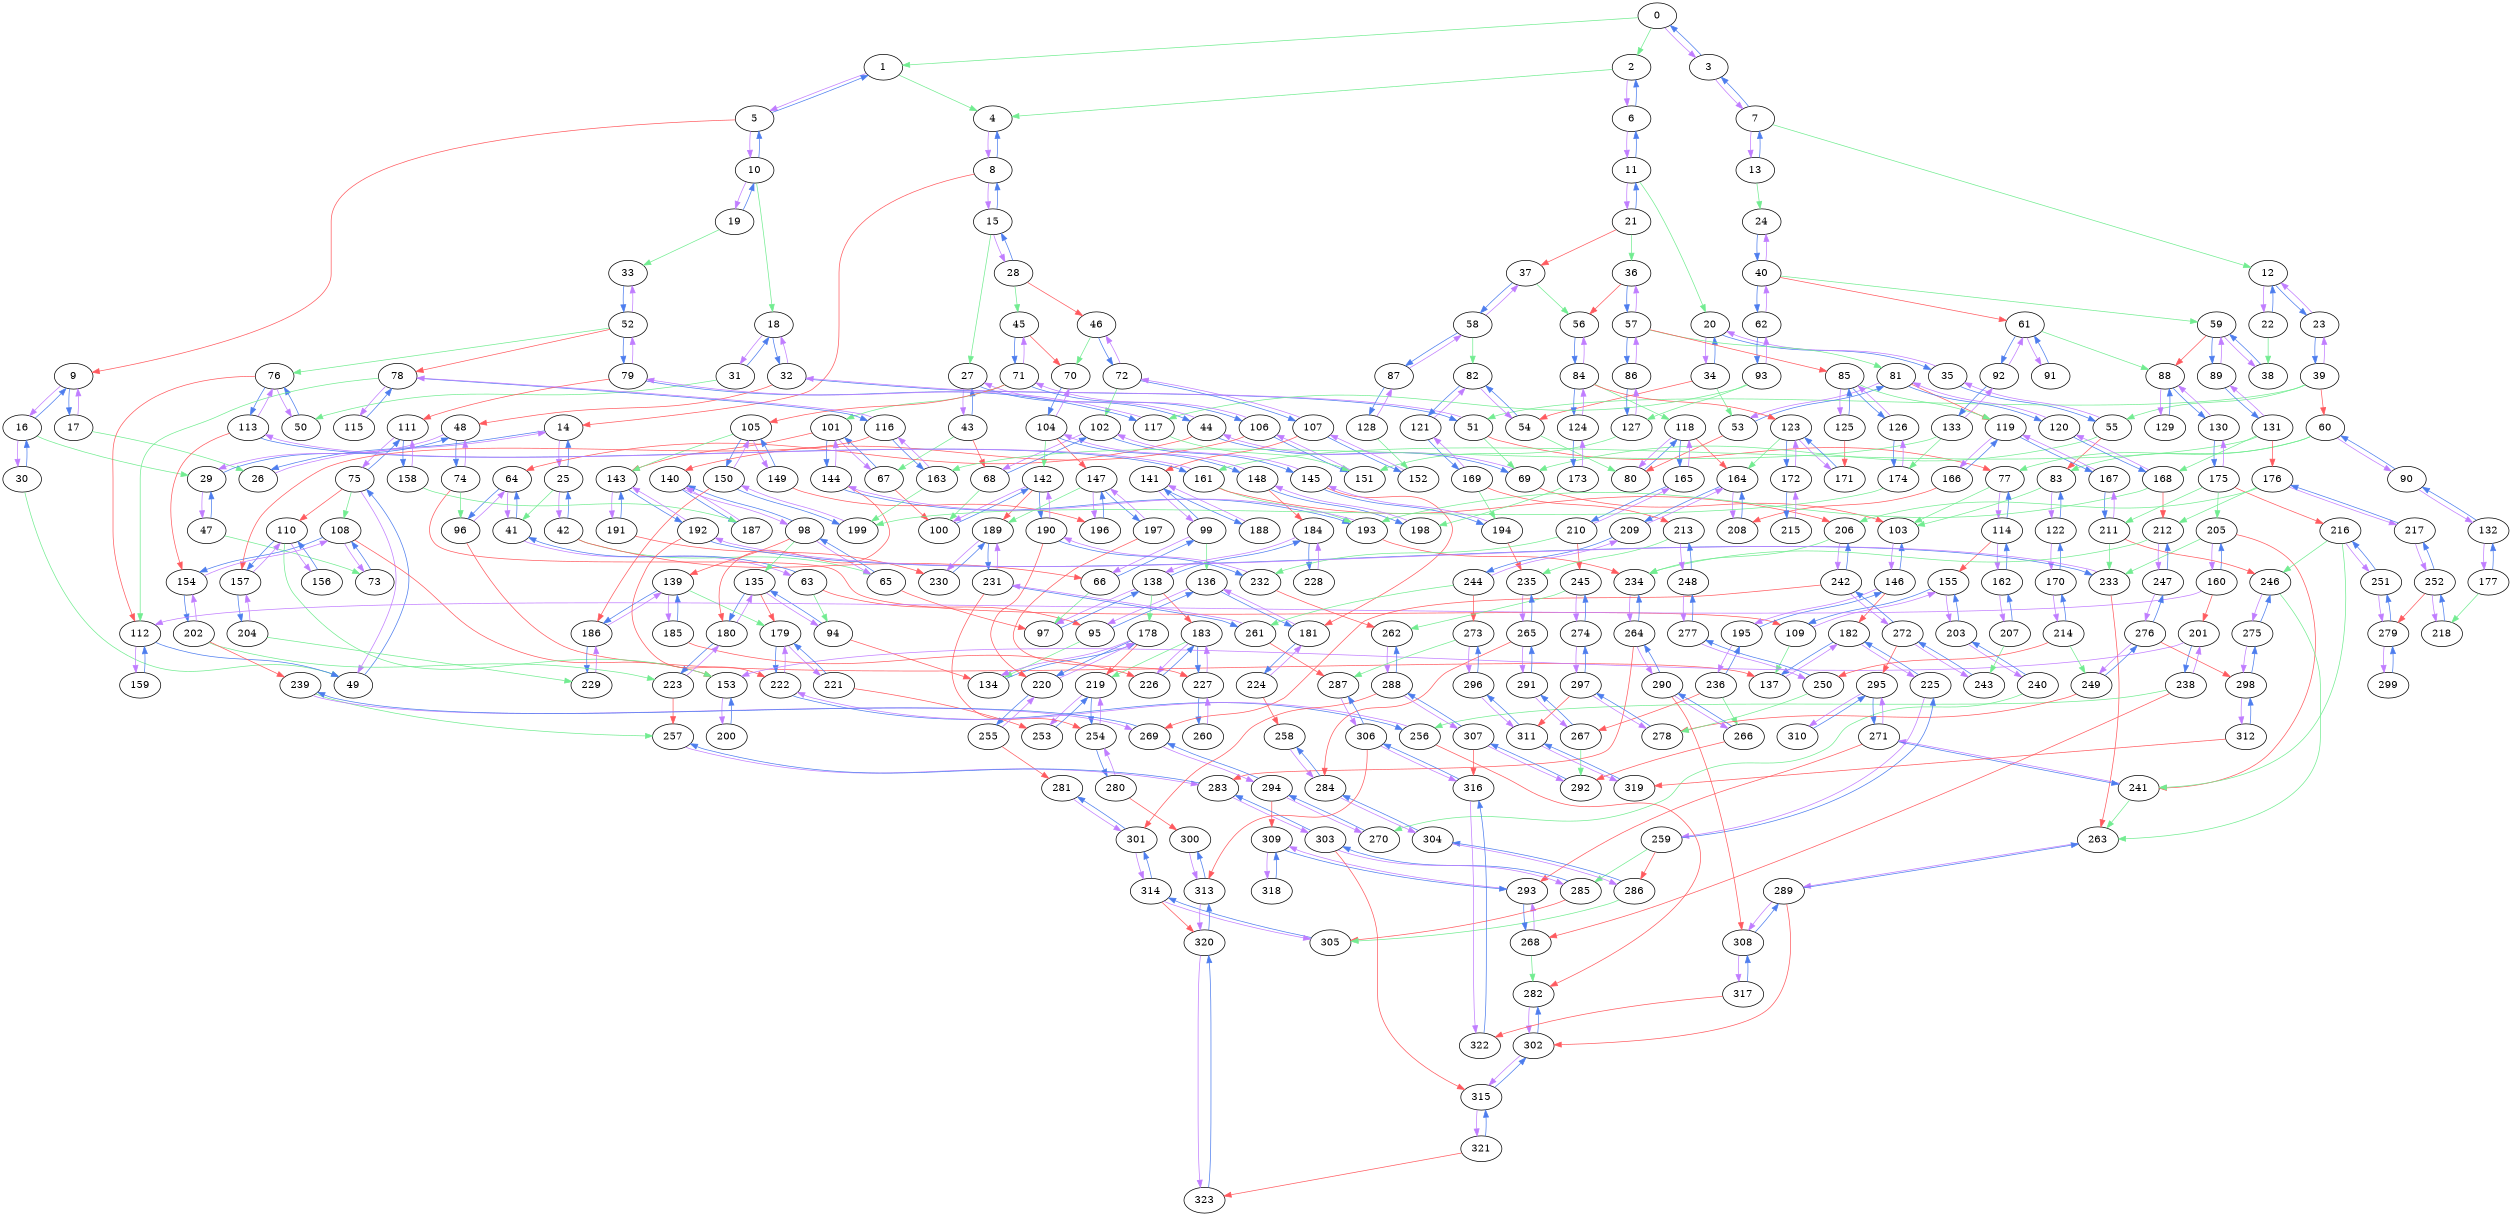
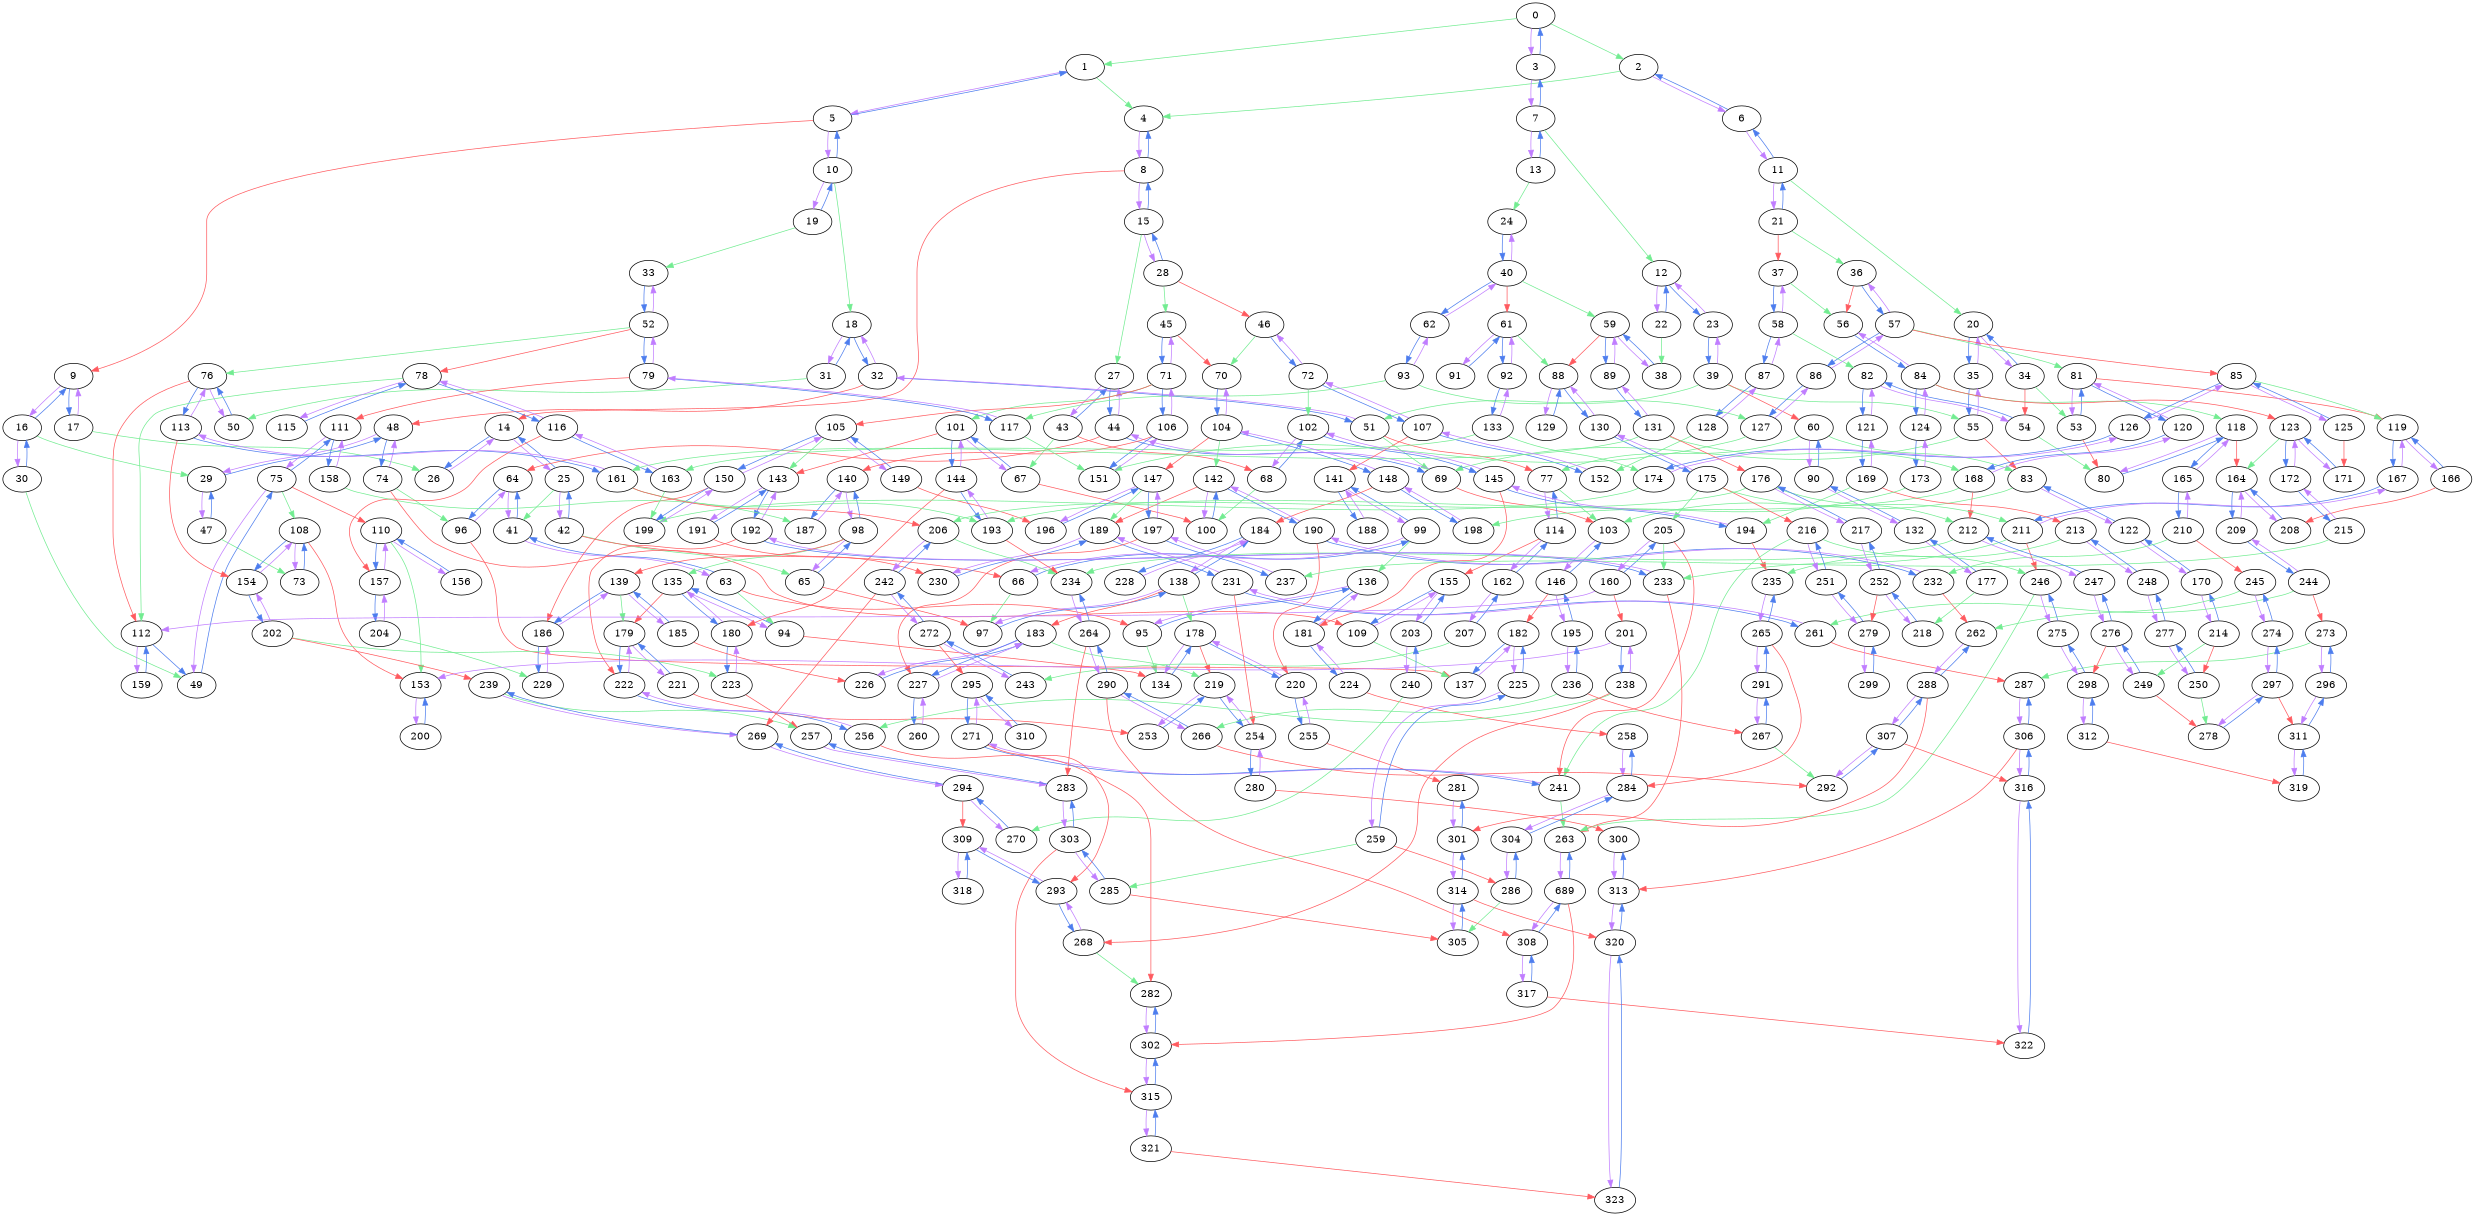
none -> (1286, 582)
(1784, 891) -> (1565, 891)
